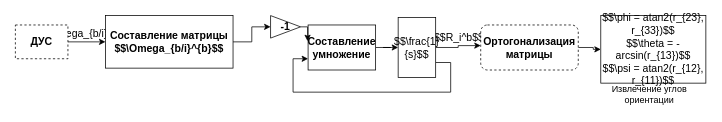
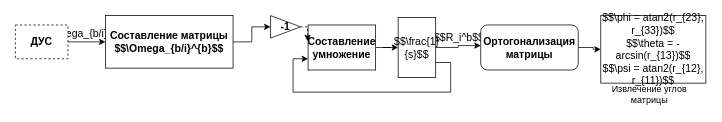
(307, 28) -> (307, 28)
(529, 47) -> (529, 47)
(649, 94) -> (649, 94)
